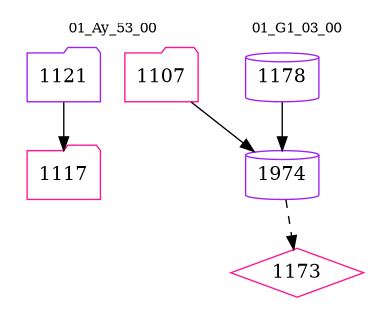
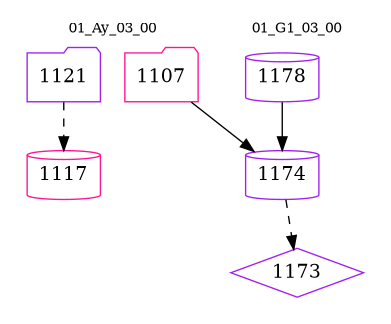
(113, 29) -> (113, 29)
(64, 120) -> (64, 120)
(64, 175) -> (64, 175)
(282, 175) -> (282, 175)
(297, 273) -> (297, 273)
